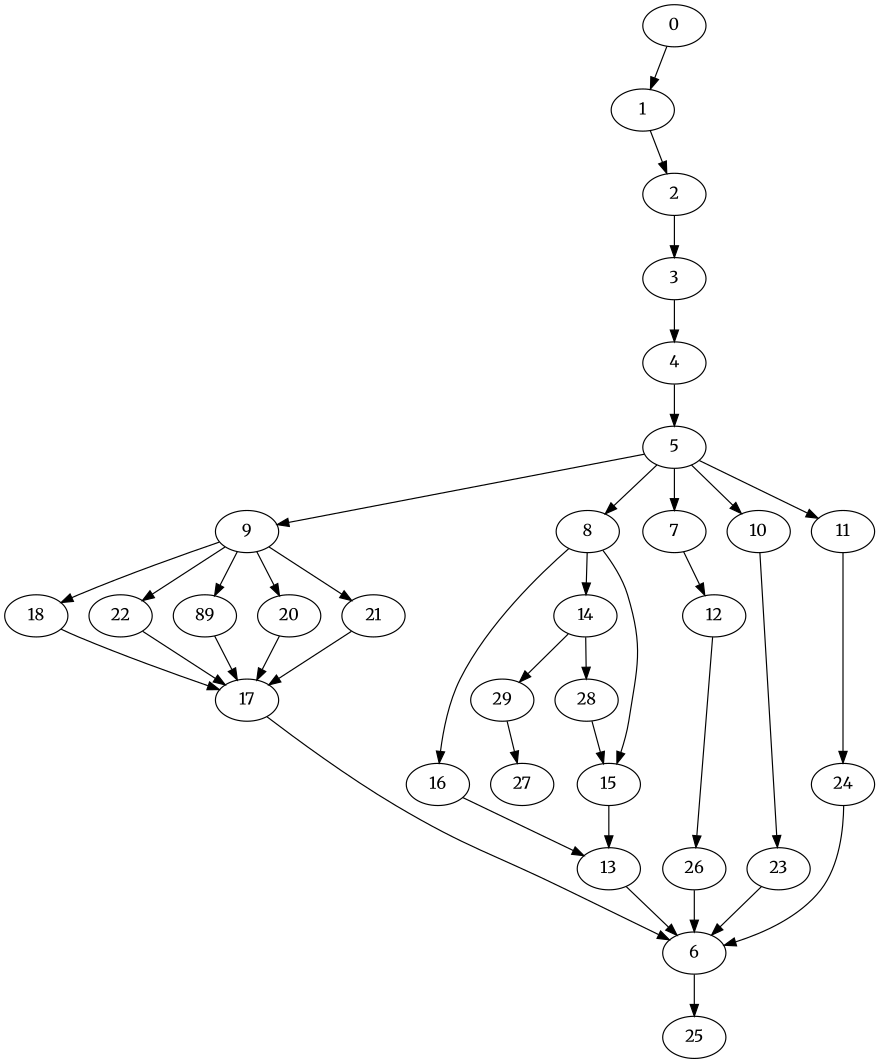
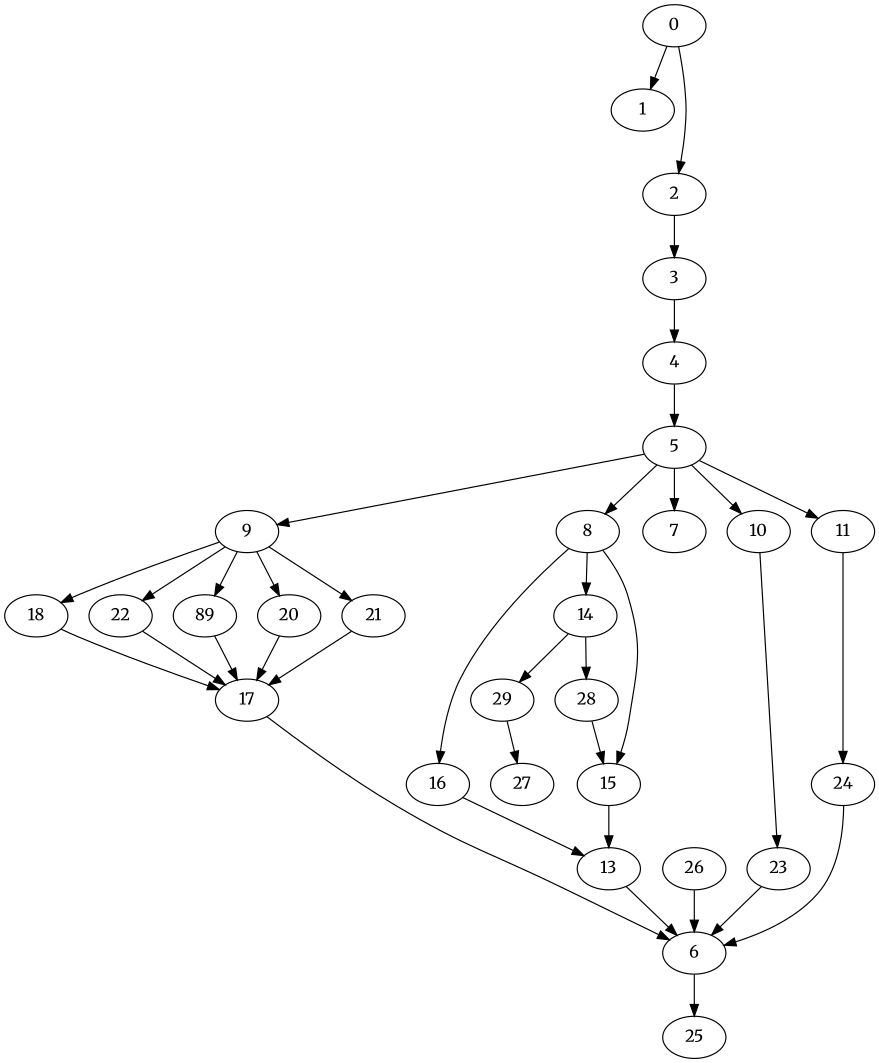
(656, 146) -> (686, 104)
(714, 616) -> none
